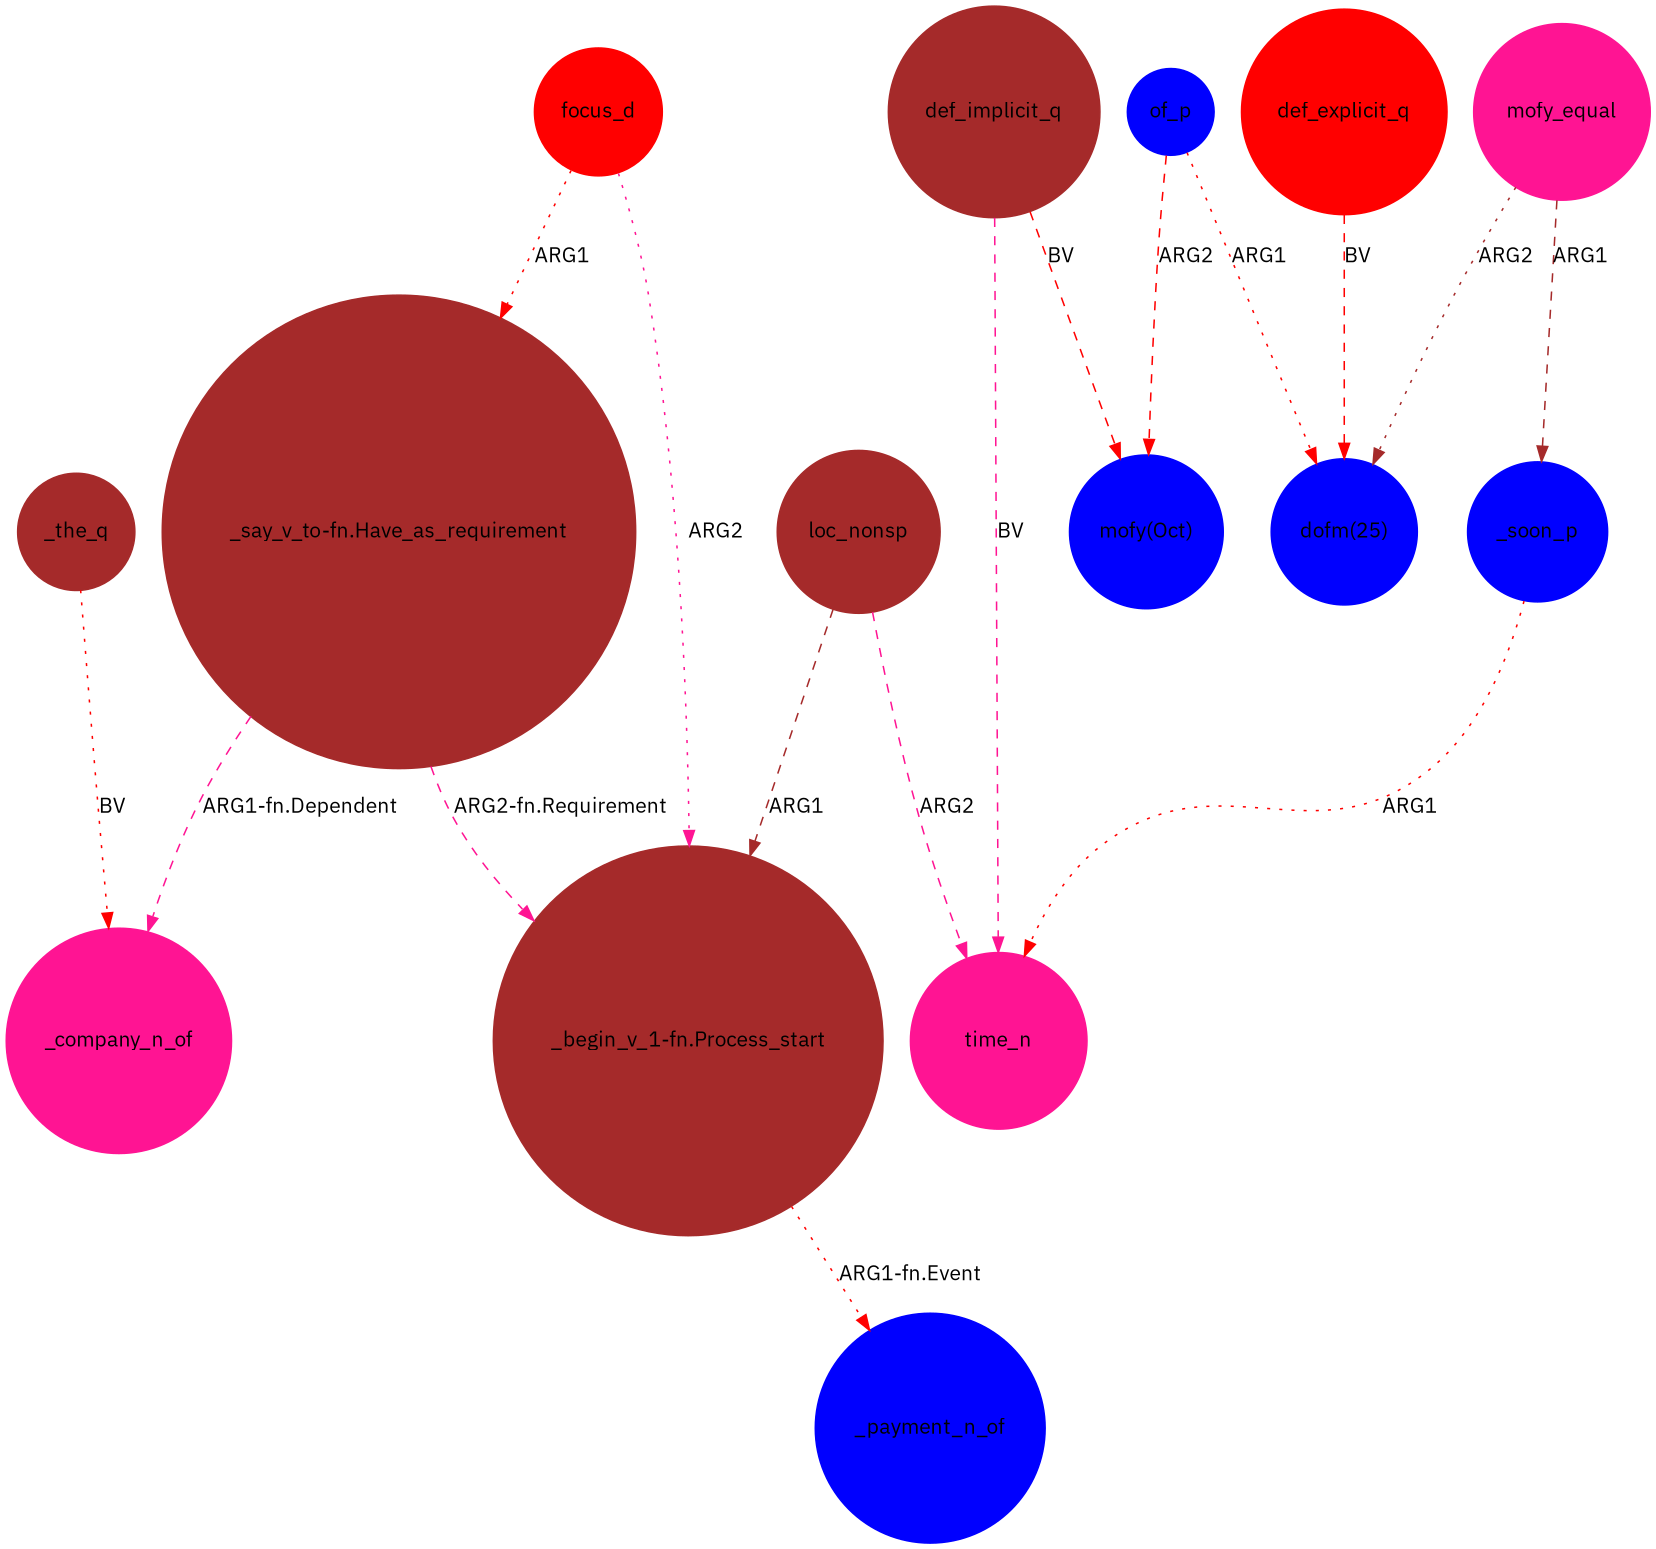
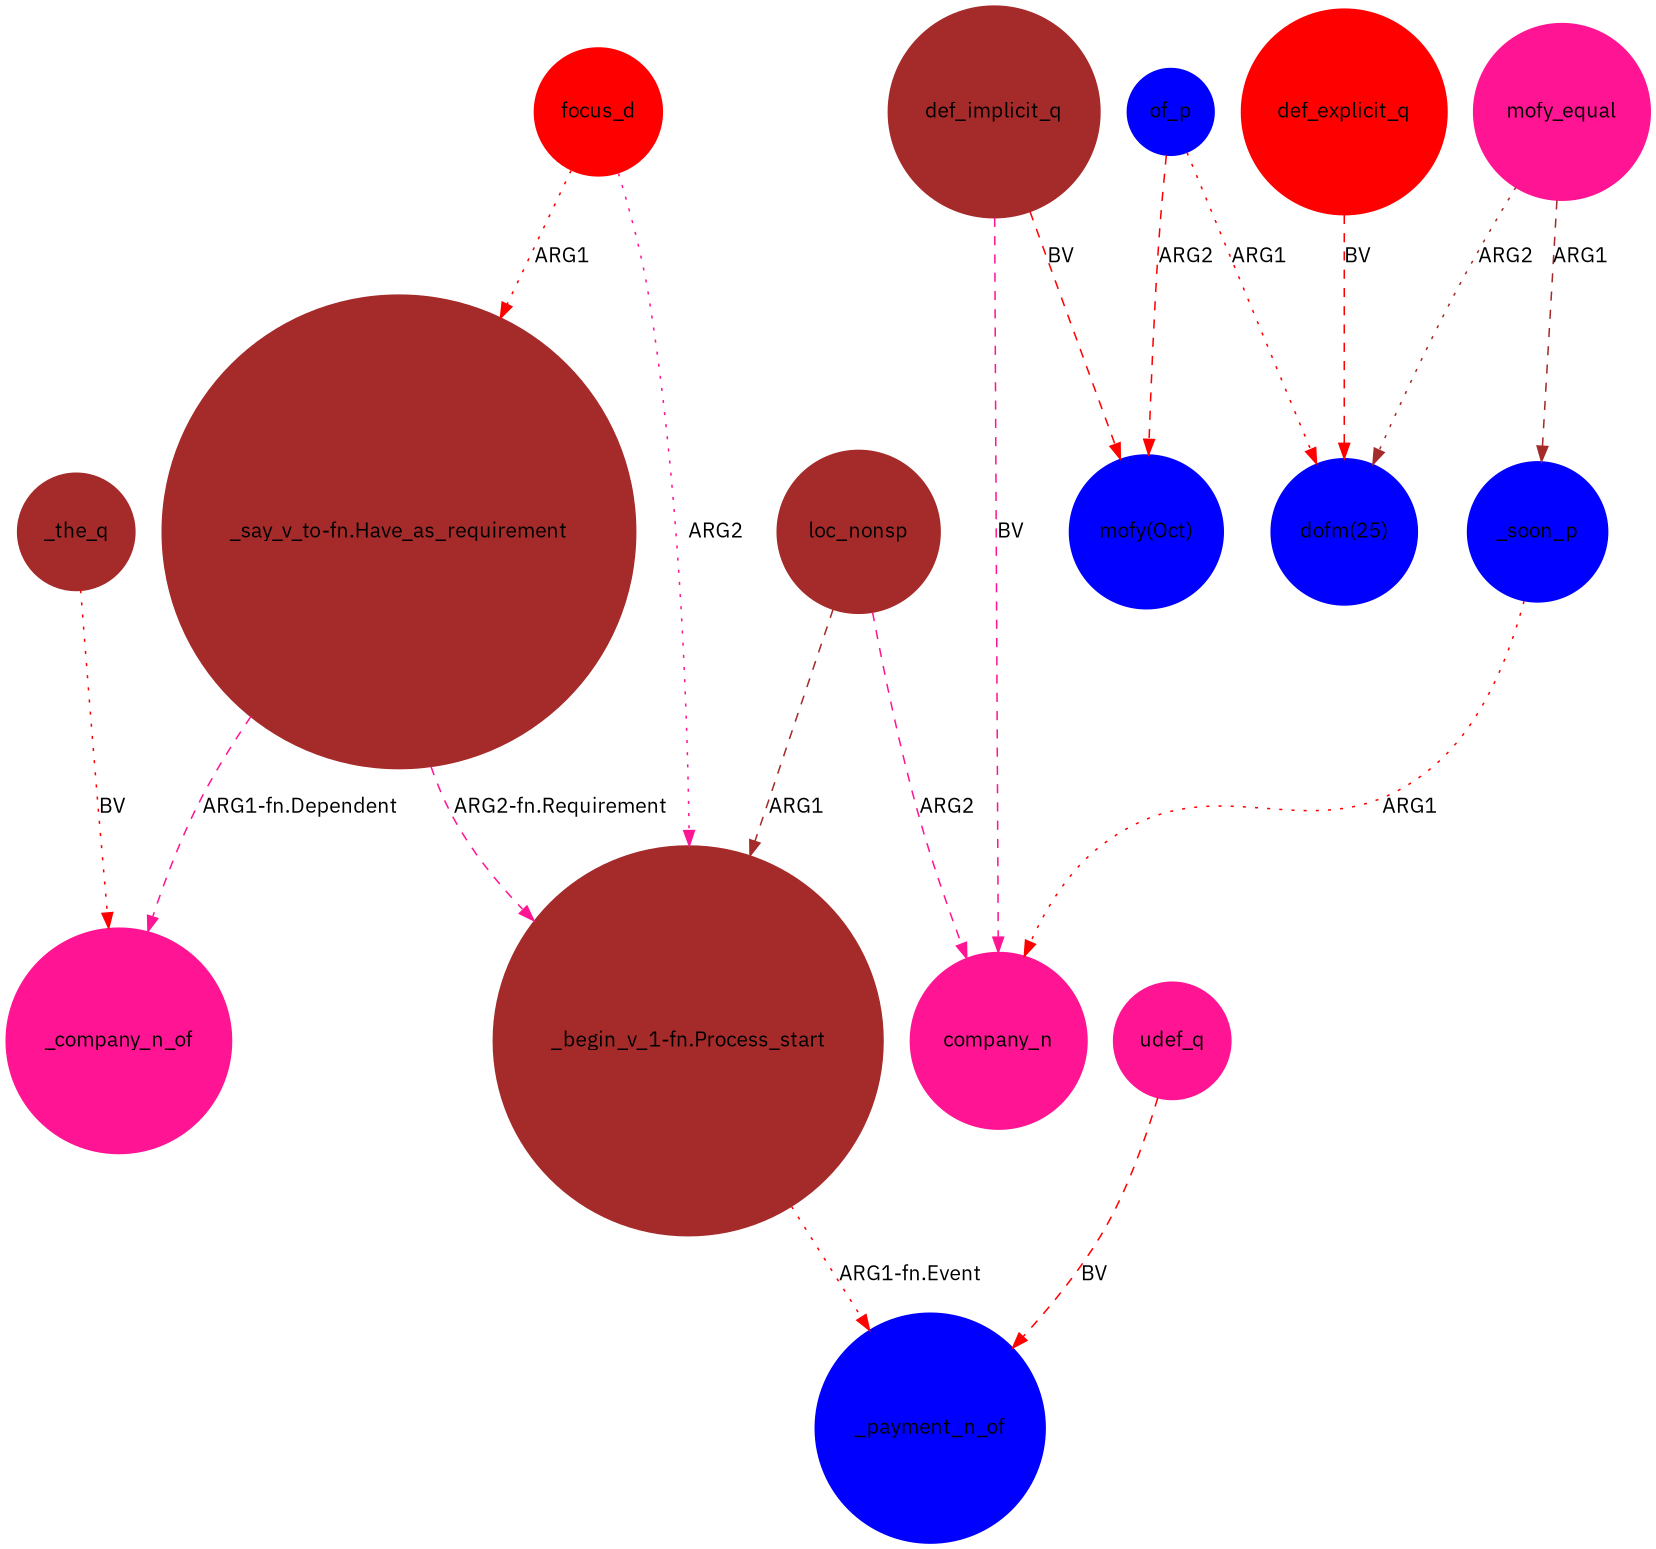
(999, 1041) -> (999, 1041)
none -> (1172, 1041)
